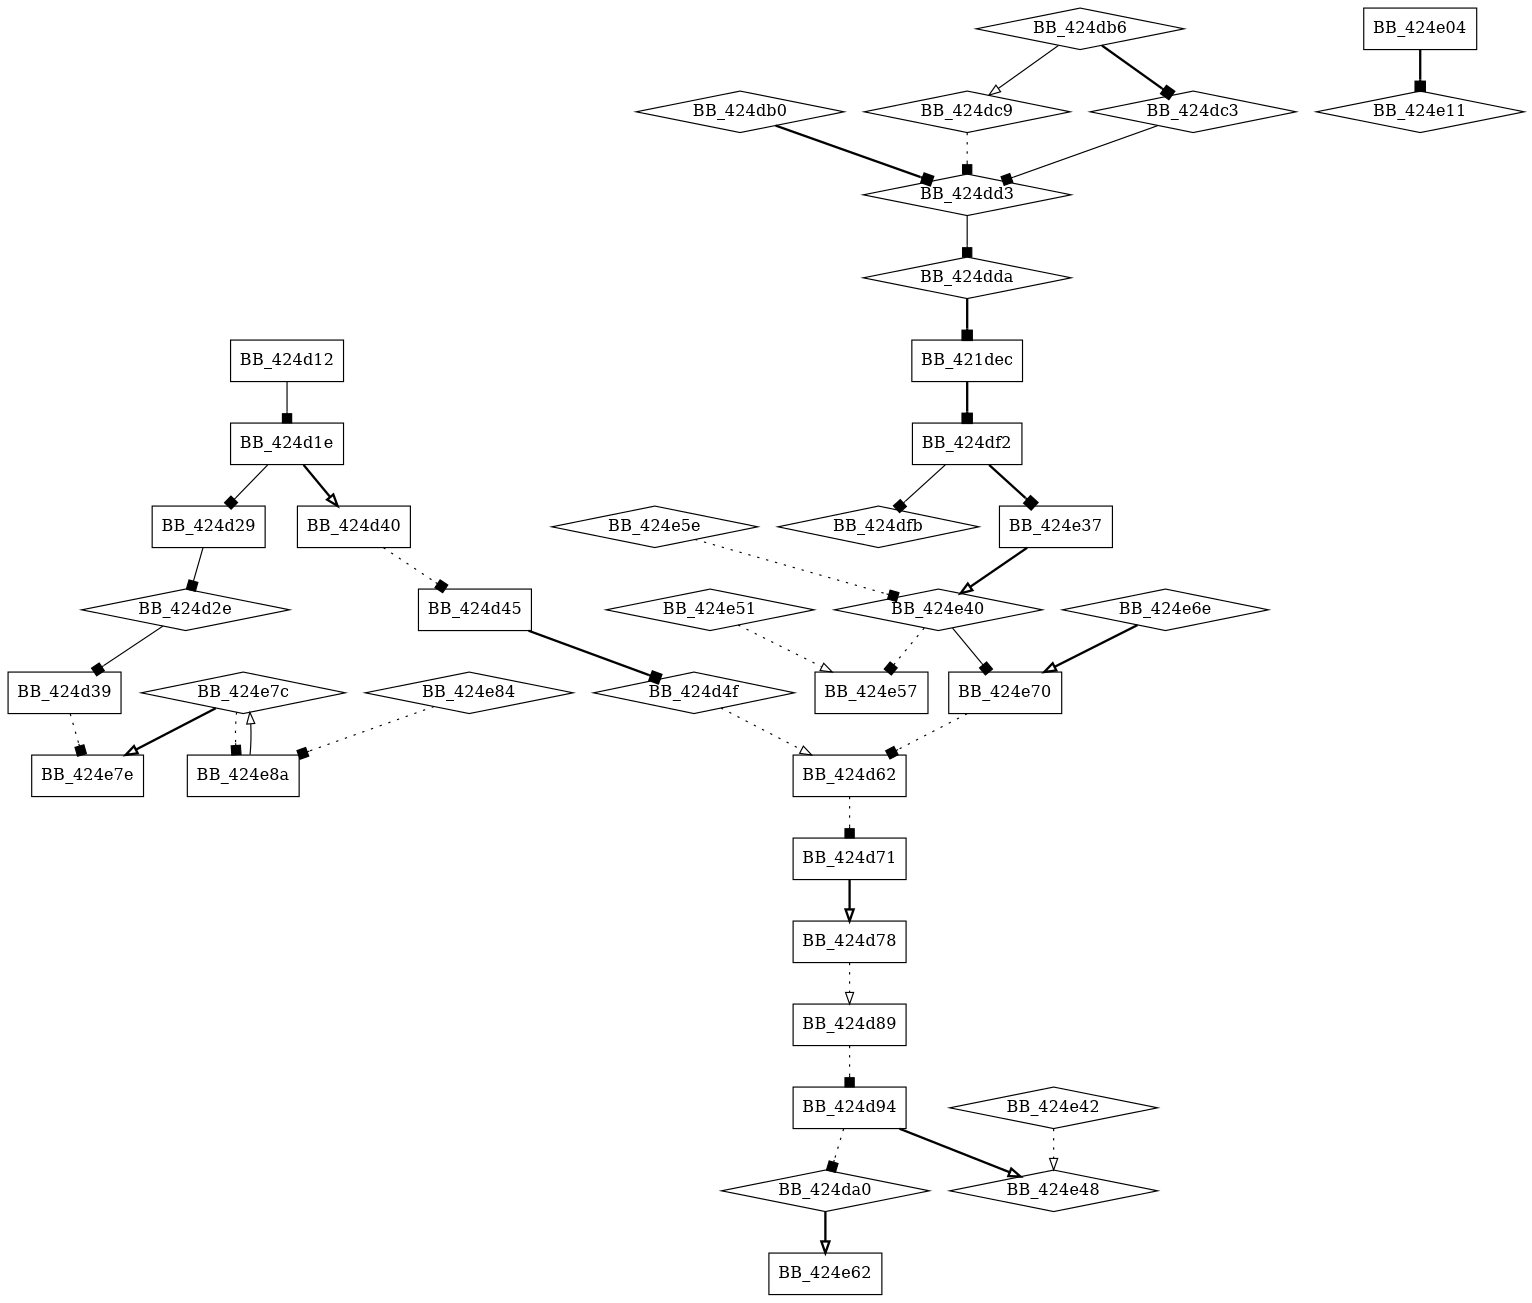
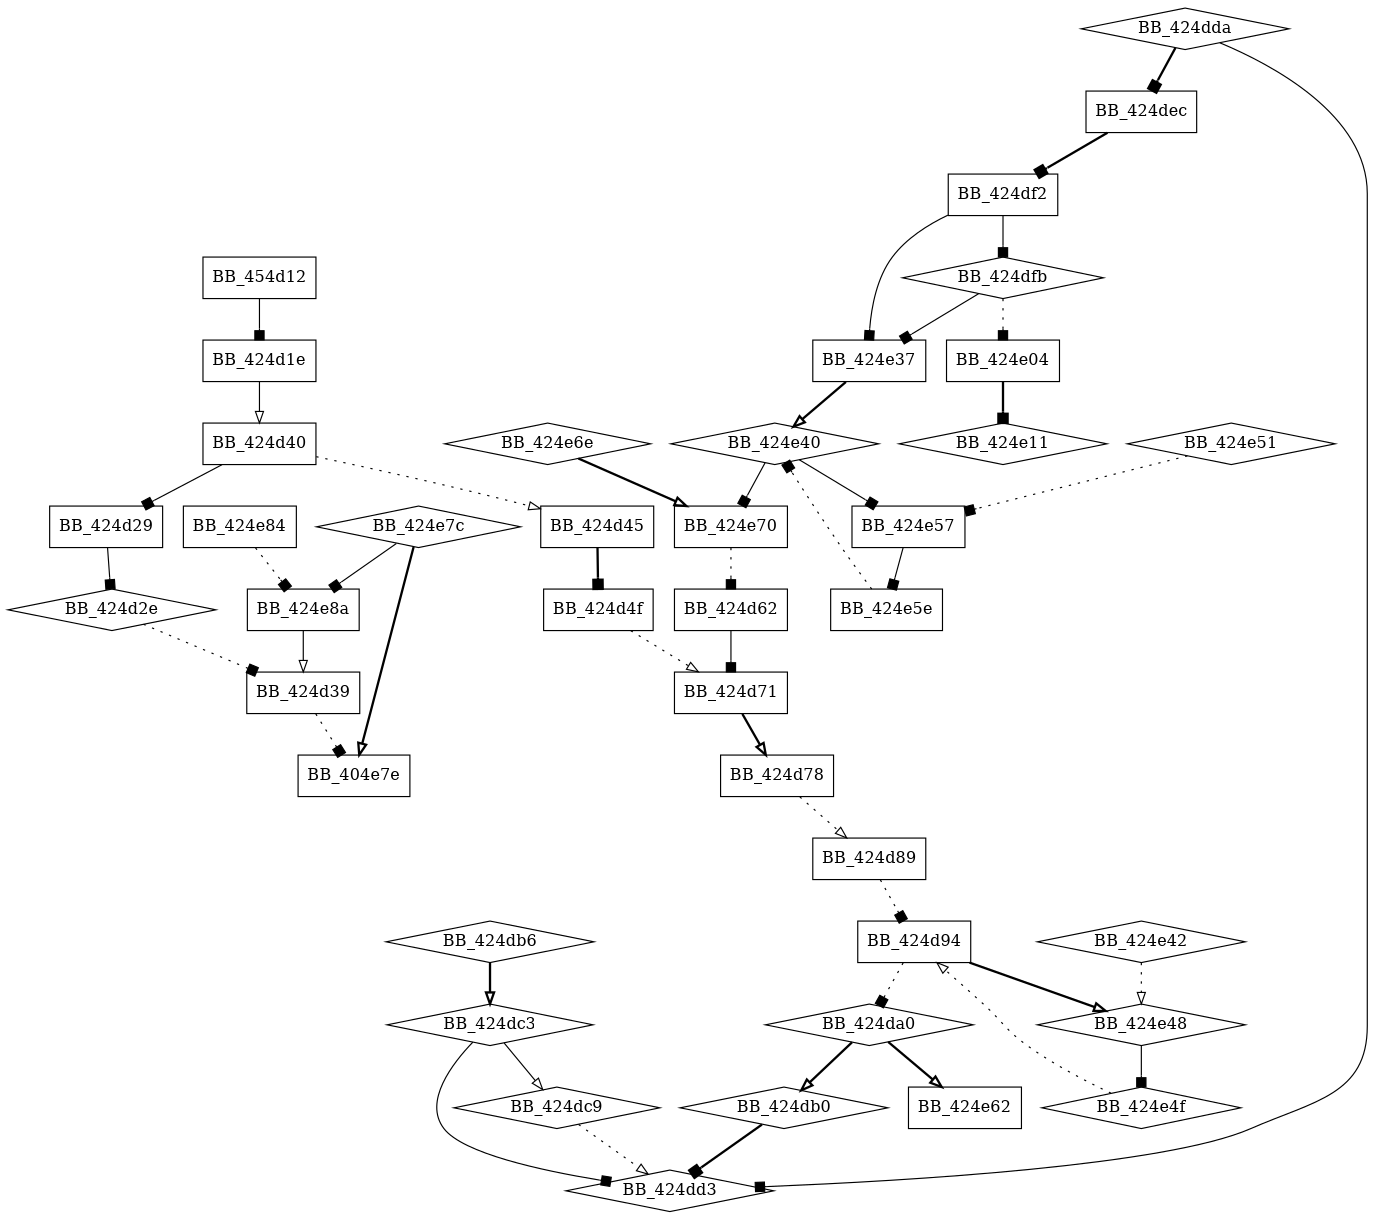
(1028, 67) -> (520, 1062)
(1132, 67) -> (490, 978)
(967, 148) -> (609, 1146)
(967, 231) -> (1367, 827)
none -> (945, 314)
none -> (1003, 314)
(287, 361) -> (259, 278)
(967, 361) -> (1141, 112)
(252, 481) -> (188, 483)
(317, 481) -> (259, 397)
(1007, 481) -> (891, 259)
(655, 527) -> (887, 610)
none -> (899, 563)
(410, 565) -> (423, 480)
(133, 646) -> (195, 646)
(780, 646) -> (1082, 482)
(910, 646) -> (832, 480)
(469, 693) -> (240, 527)
(694, 693) -> (598, 610)
(236, 728) -> (369, 563)
(761, 729) -> (660, 648)
(251, 739) -> (303, 646)
(88, 776) -> (354, 776)
(850, 812) -> (731, 646)
none -> (831, 1062)
none -> (1141, 1108)
